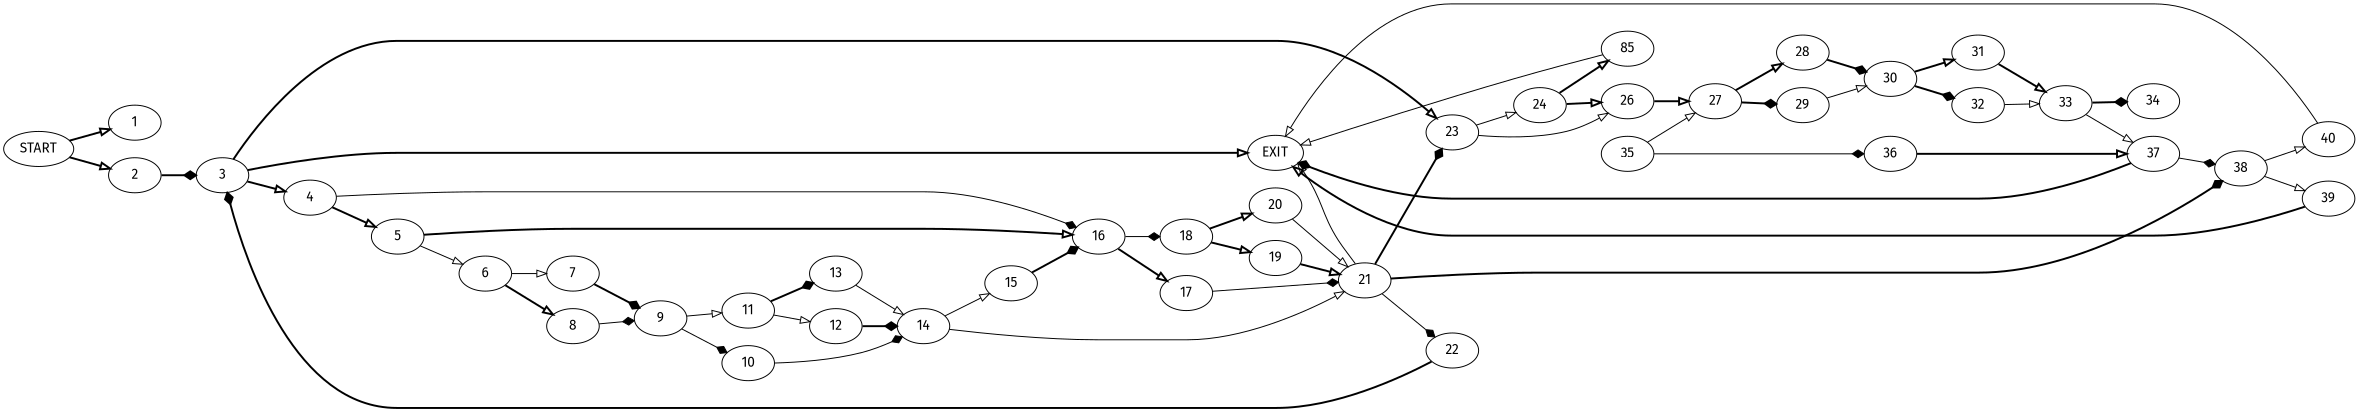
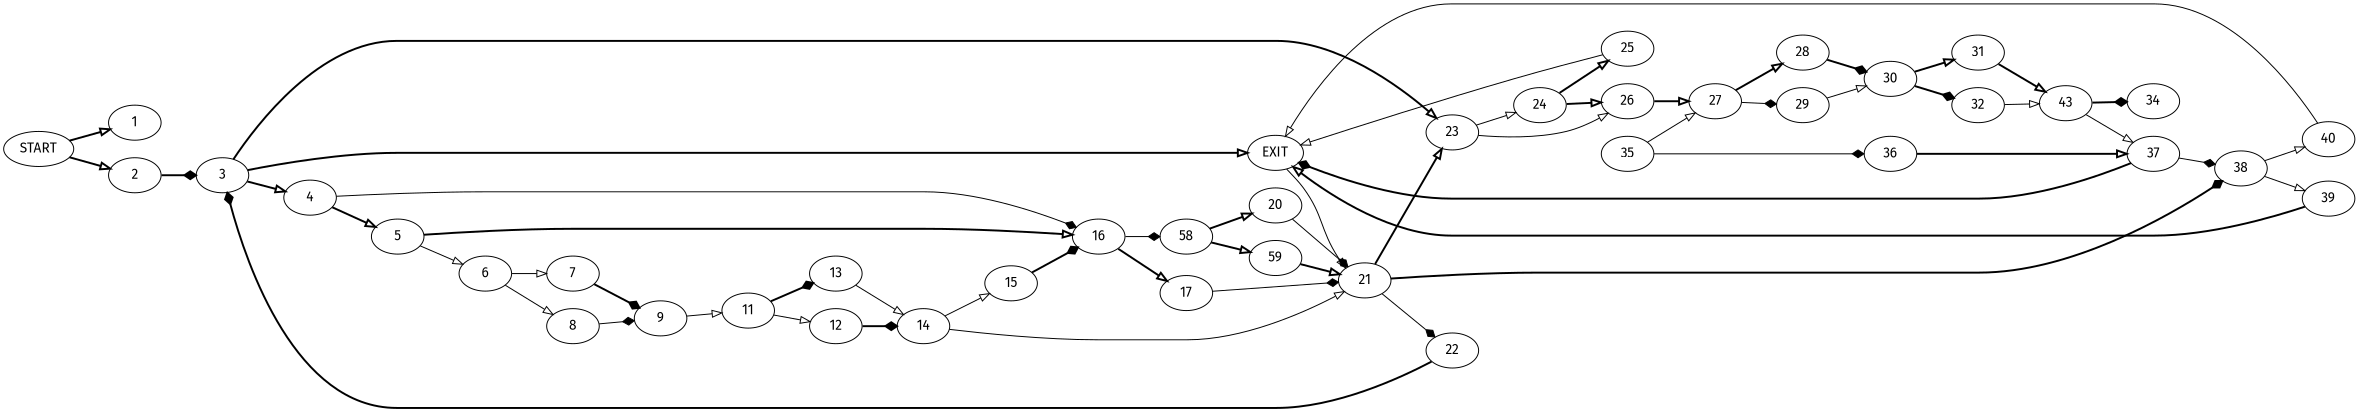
(1628, 49) -> (1628, 49)
(1753, 103) -> (1753, 103)
(2066, 103) -> (2066, 103)
(1406, 211) -> (1406, 211)
(1327, 219) -> (1317, 212)
(1186, 237) -> (1186, 237)
(1316, 240) -> (1316, 240)
(1276, 258) -> (1276, 258)
(525, 297) -> (525, 297)
(748, 363) -> none
